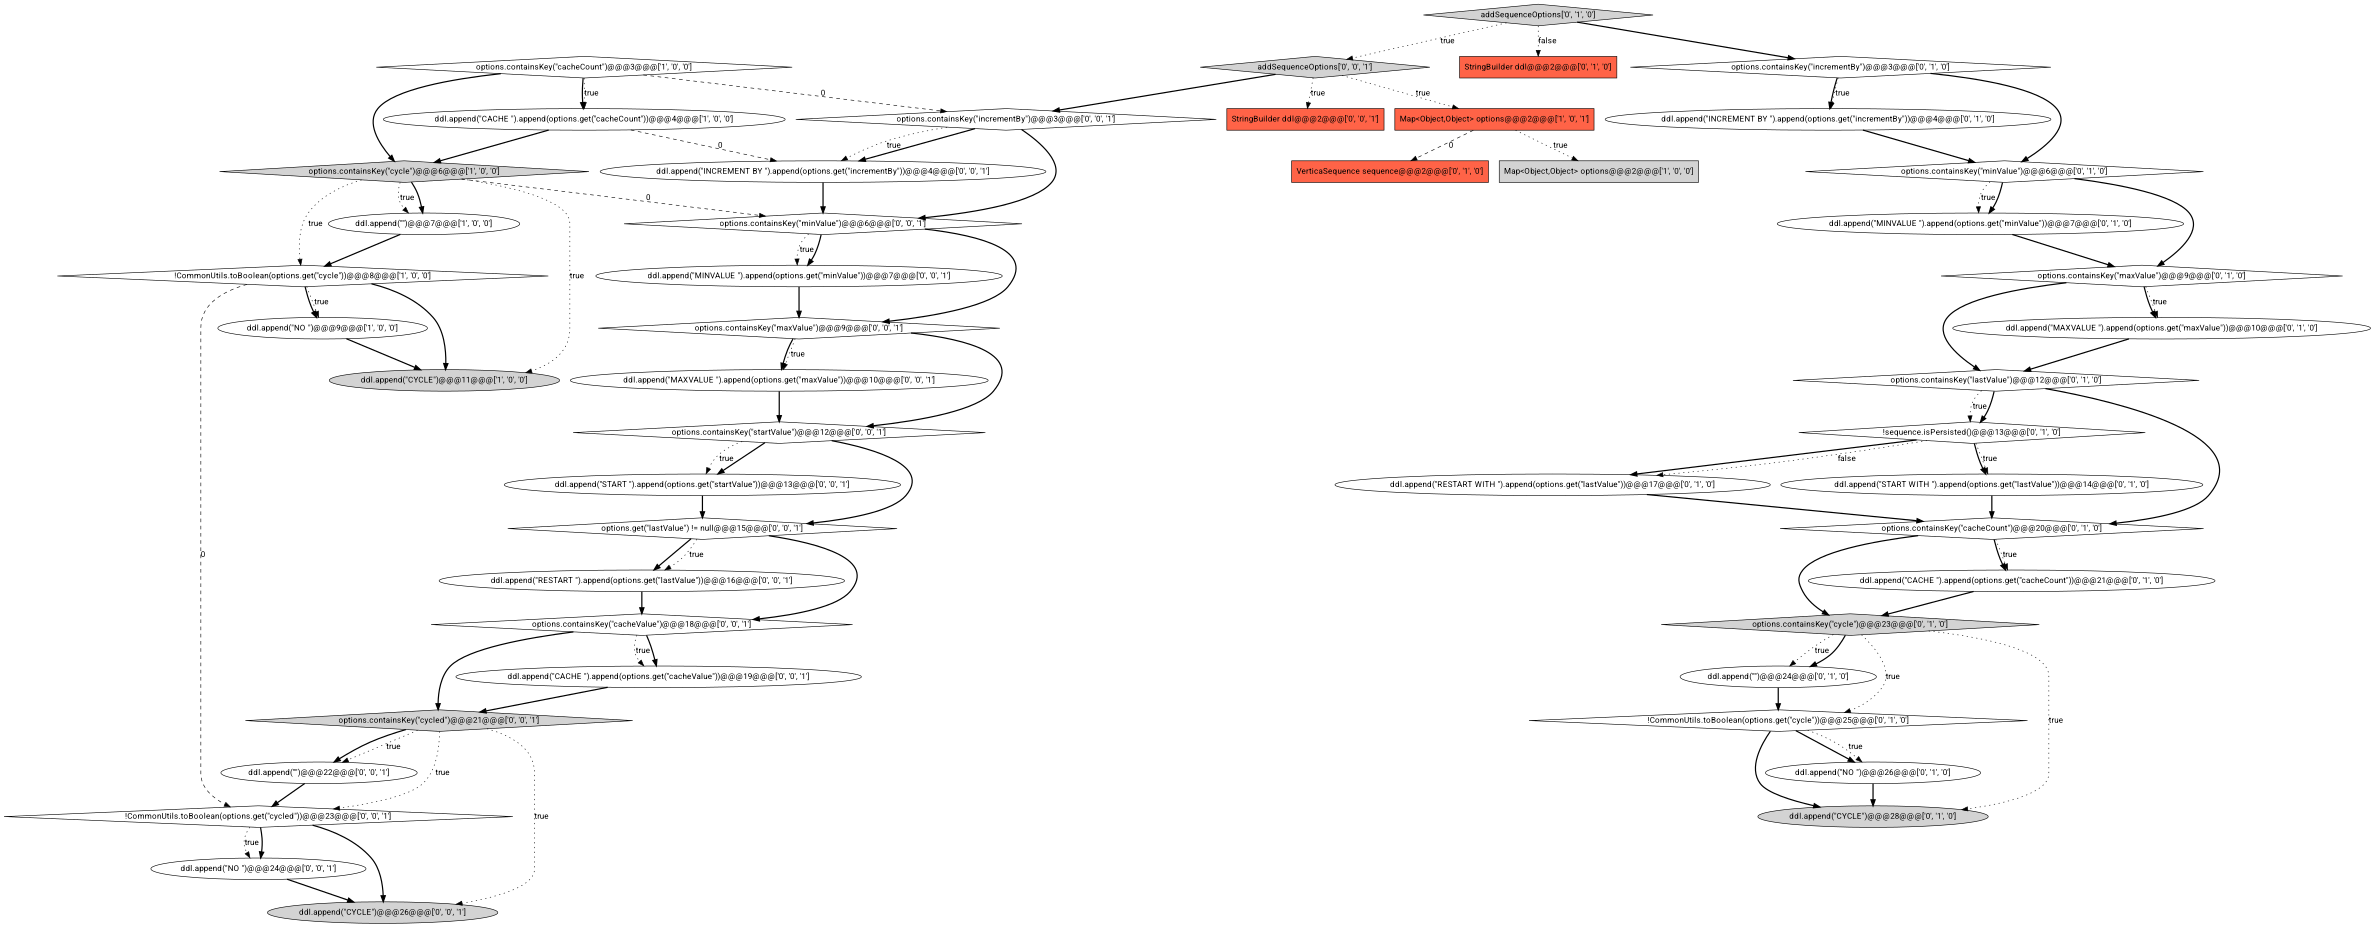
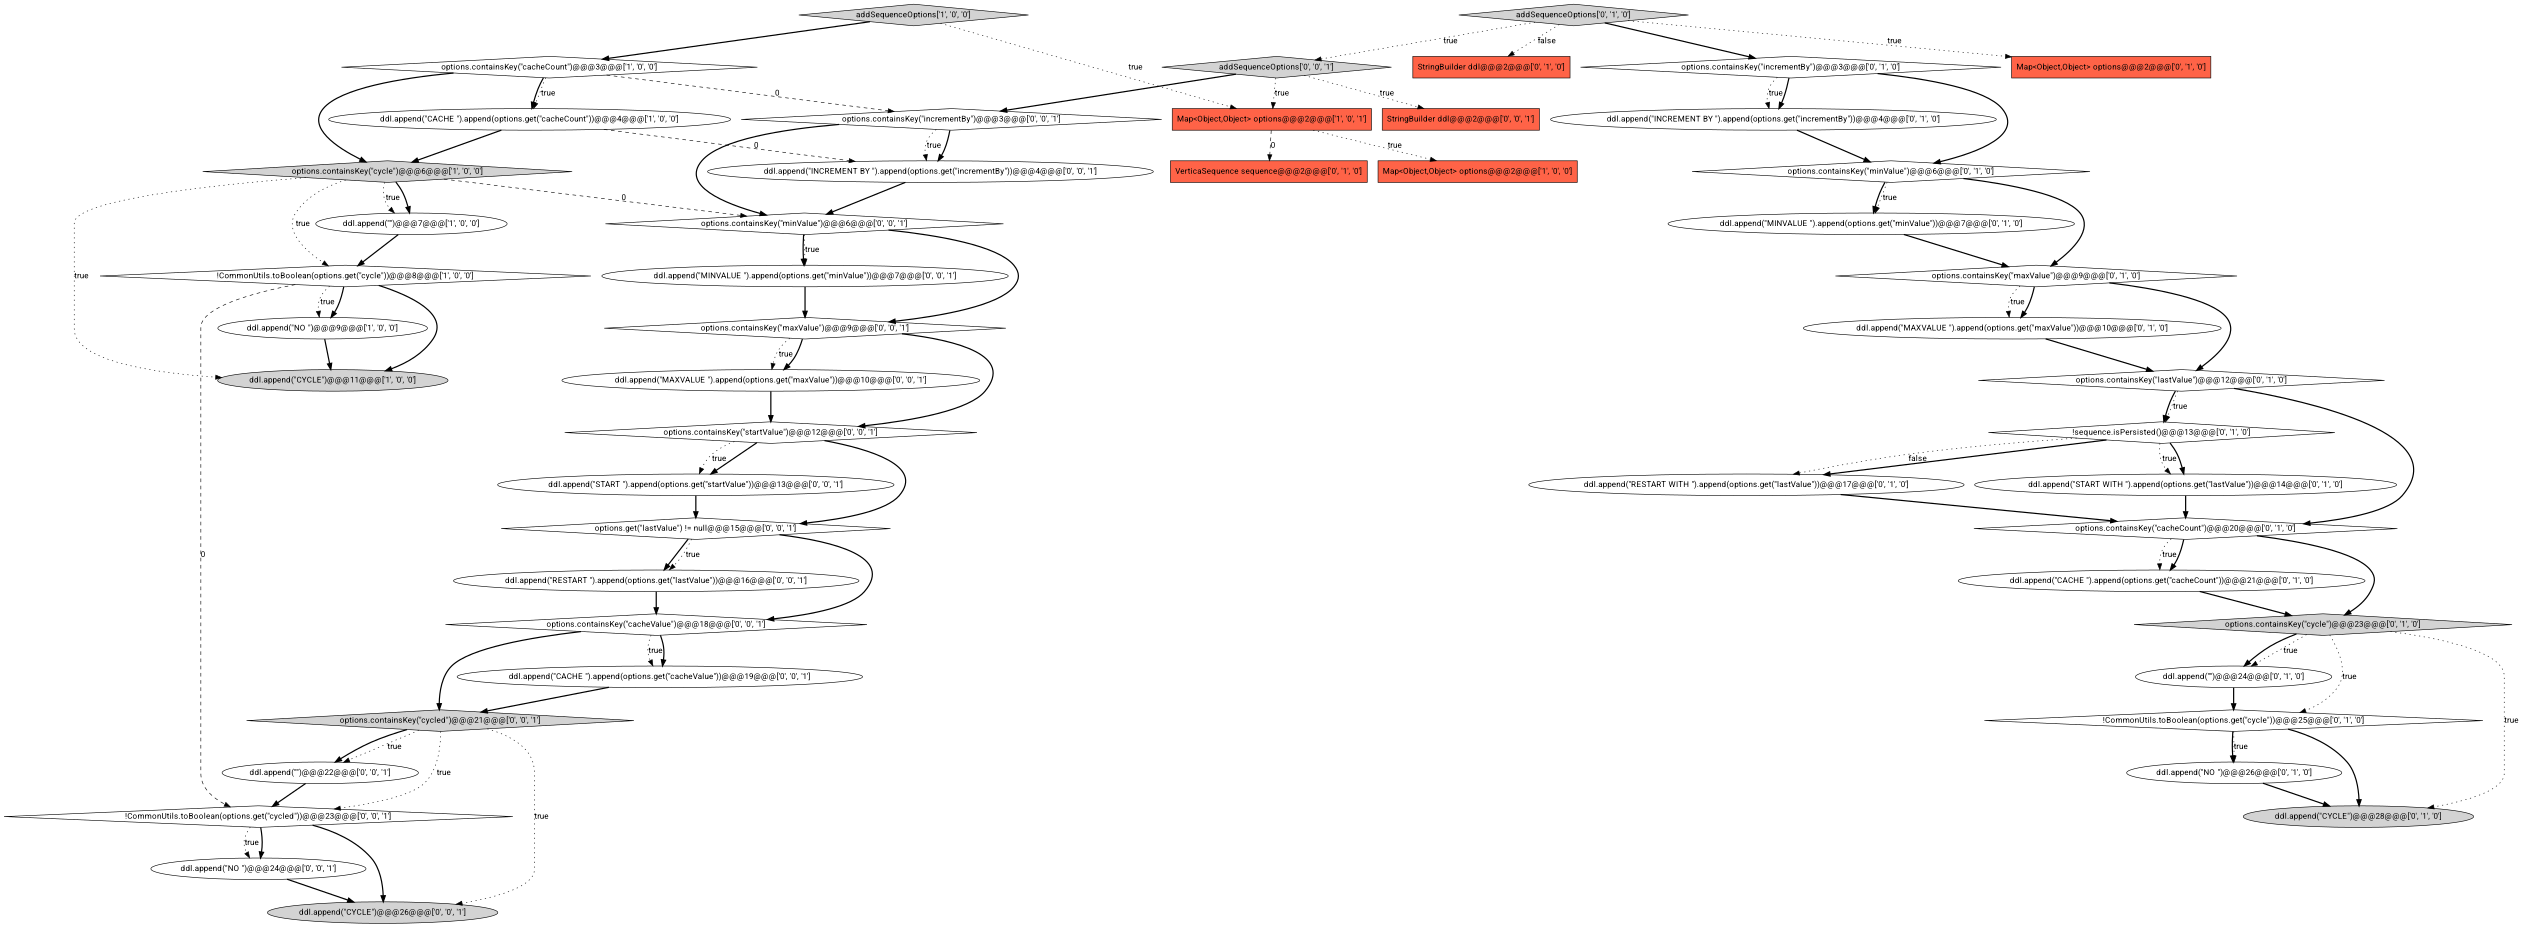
none -> (914, 15)
none -> (2111, 67)
(1599, 172) -> (1478, 172)
